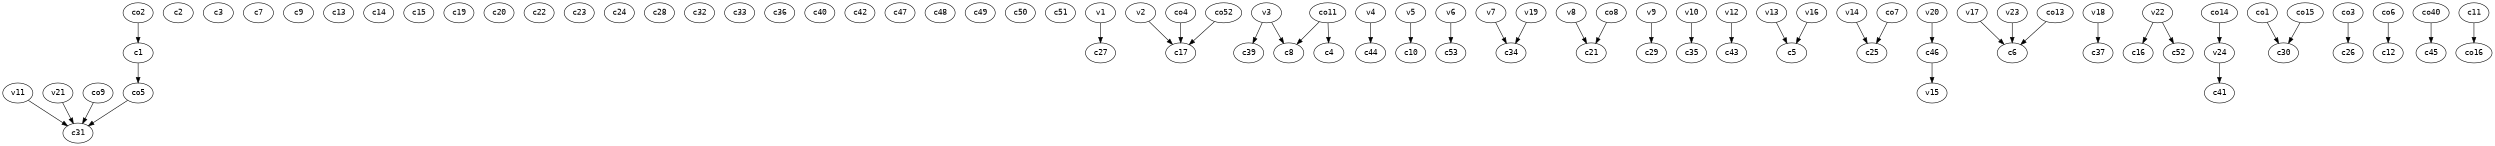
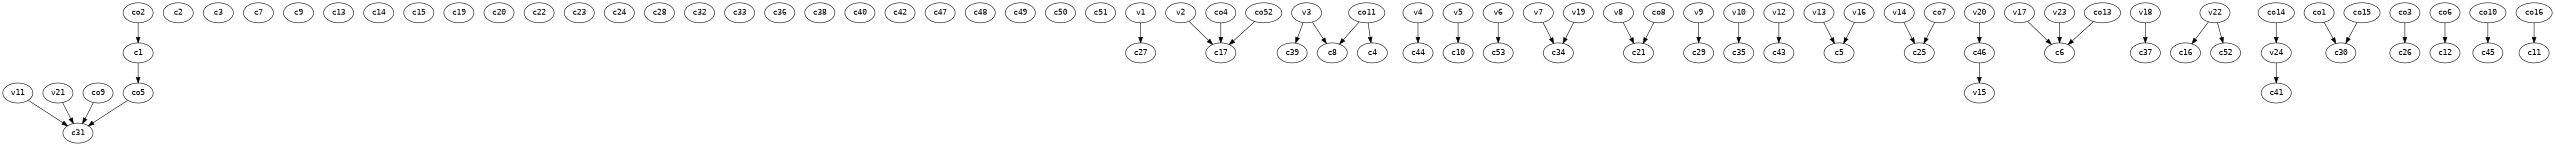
none -> (820, 13)
(2431, 13) -> (2488, 13)
(2474, 30) -> (2534, 30)
